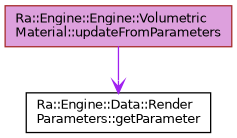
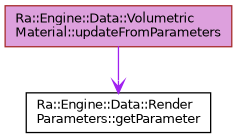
(118, 26) -> (118, 26)
